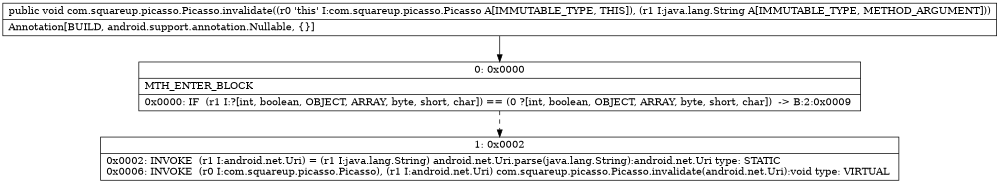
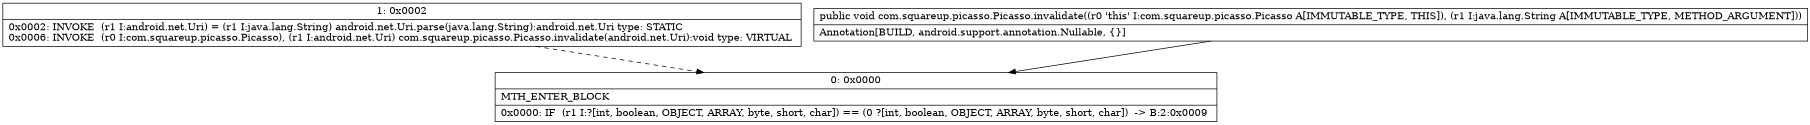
(500, 120) -> (616, 59)
